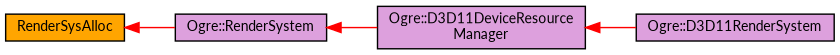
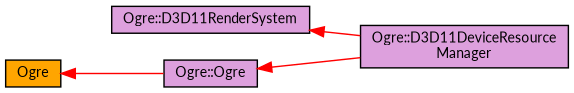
(65, 28) -> (33, 74)
(251, 28) -> (211, 74)
(618, 28) -> (342, 34)
